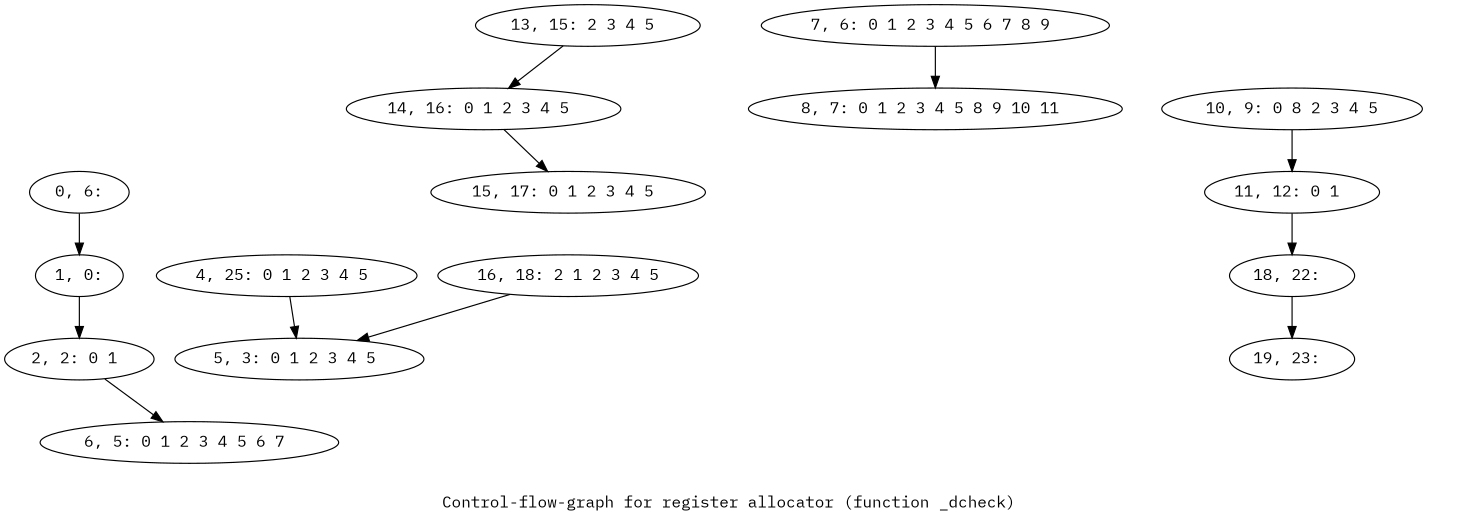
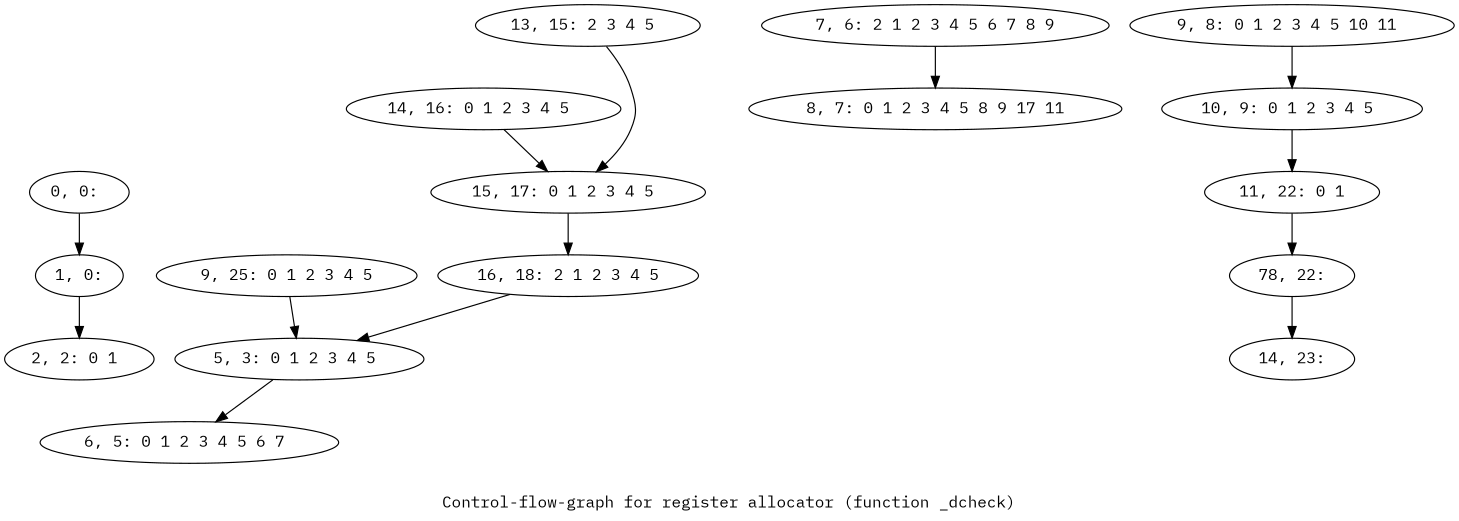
(935, 25) -> (935, 25)
none -> (1292, 25)
(541, 63) -> (635, 106)
(935, 109) -> (935, 109)
(1292, 109) -> (1292, 109)
(79, 192) -> (79, 192)
(1292, 192) -> (1292, 192)
none -> (568, 228)
(287, 276) -> (287, 276)
(1292, 276) -> (1292, 276)
(1292, 359) -> (1292, 359)
(129, 397) -> (249, 397)
